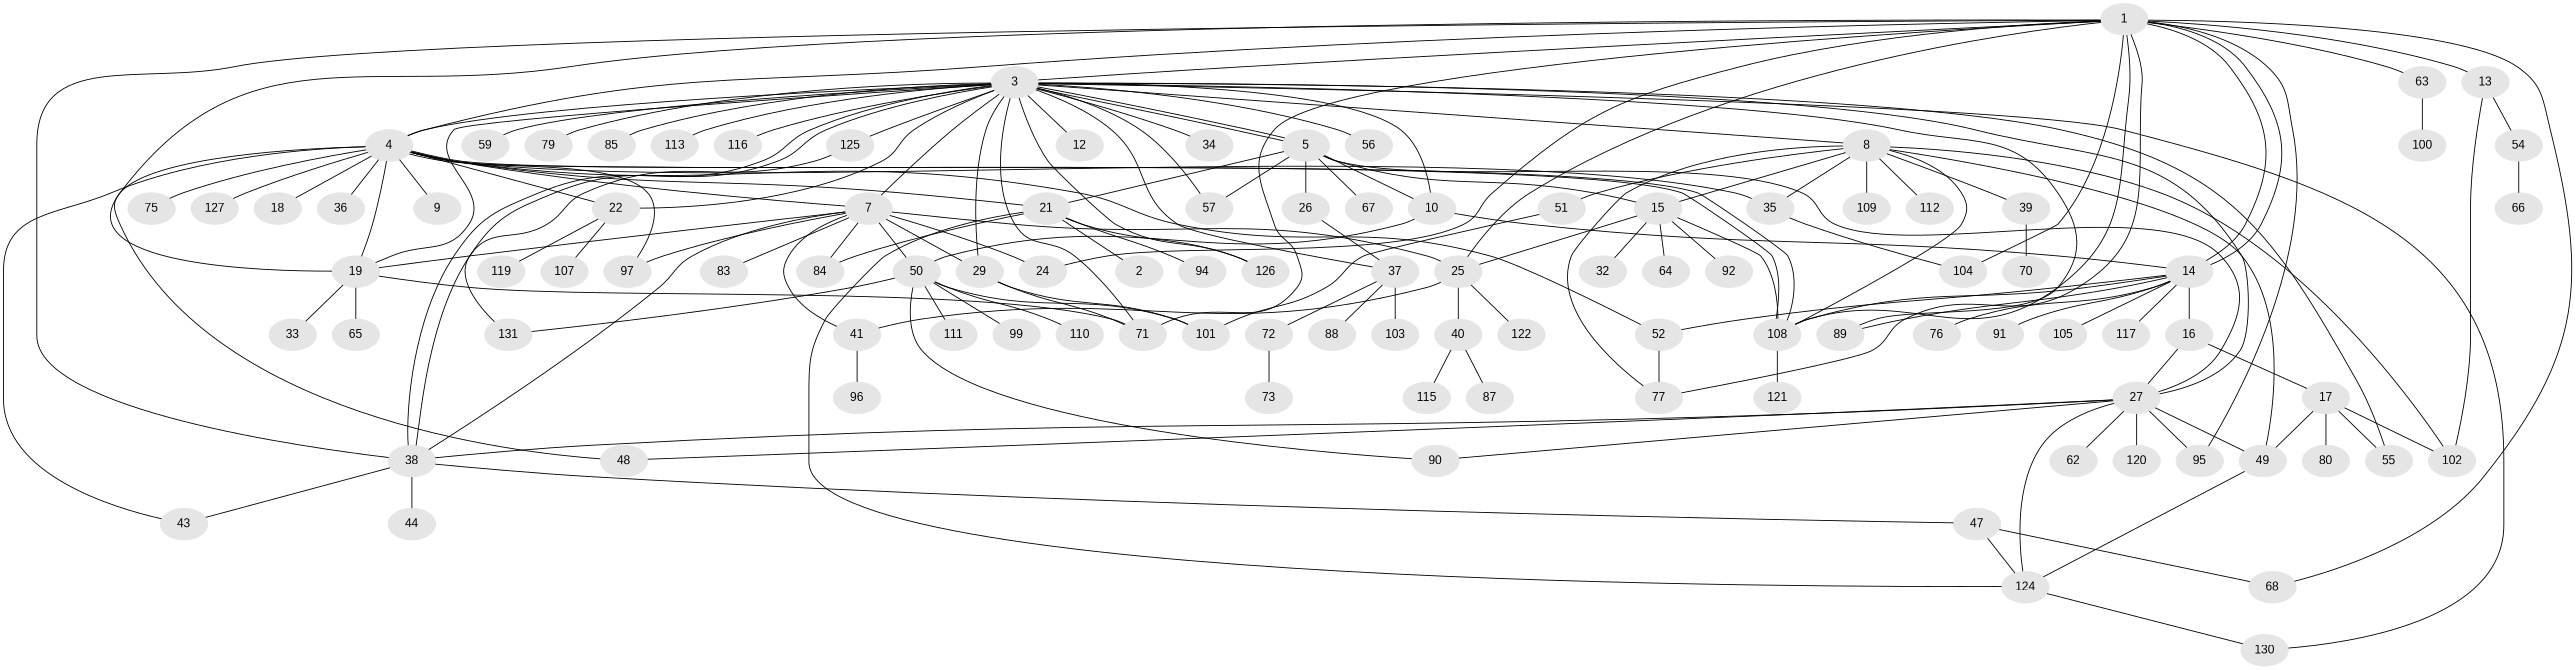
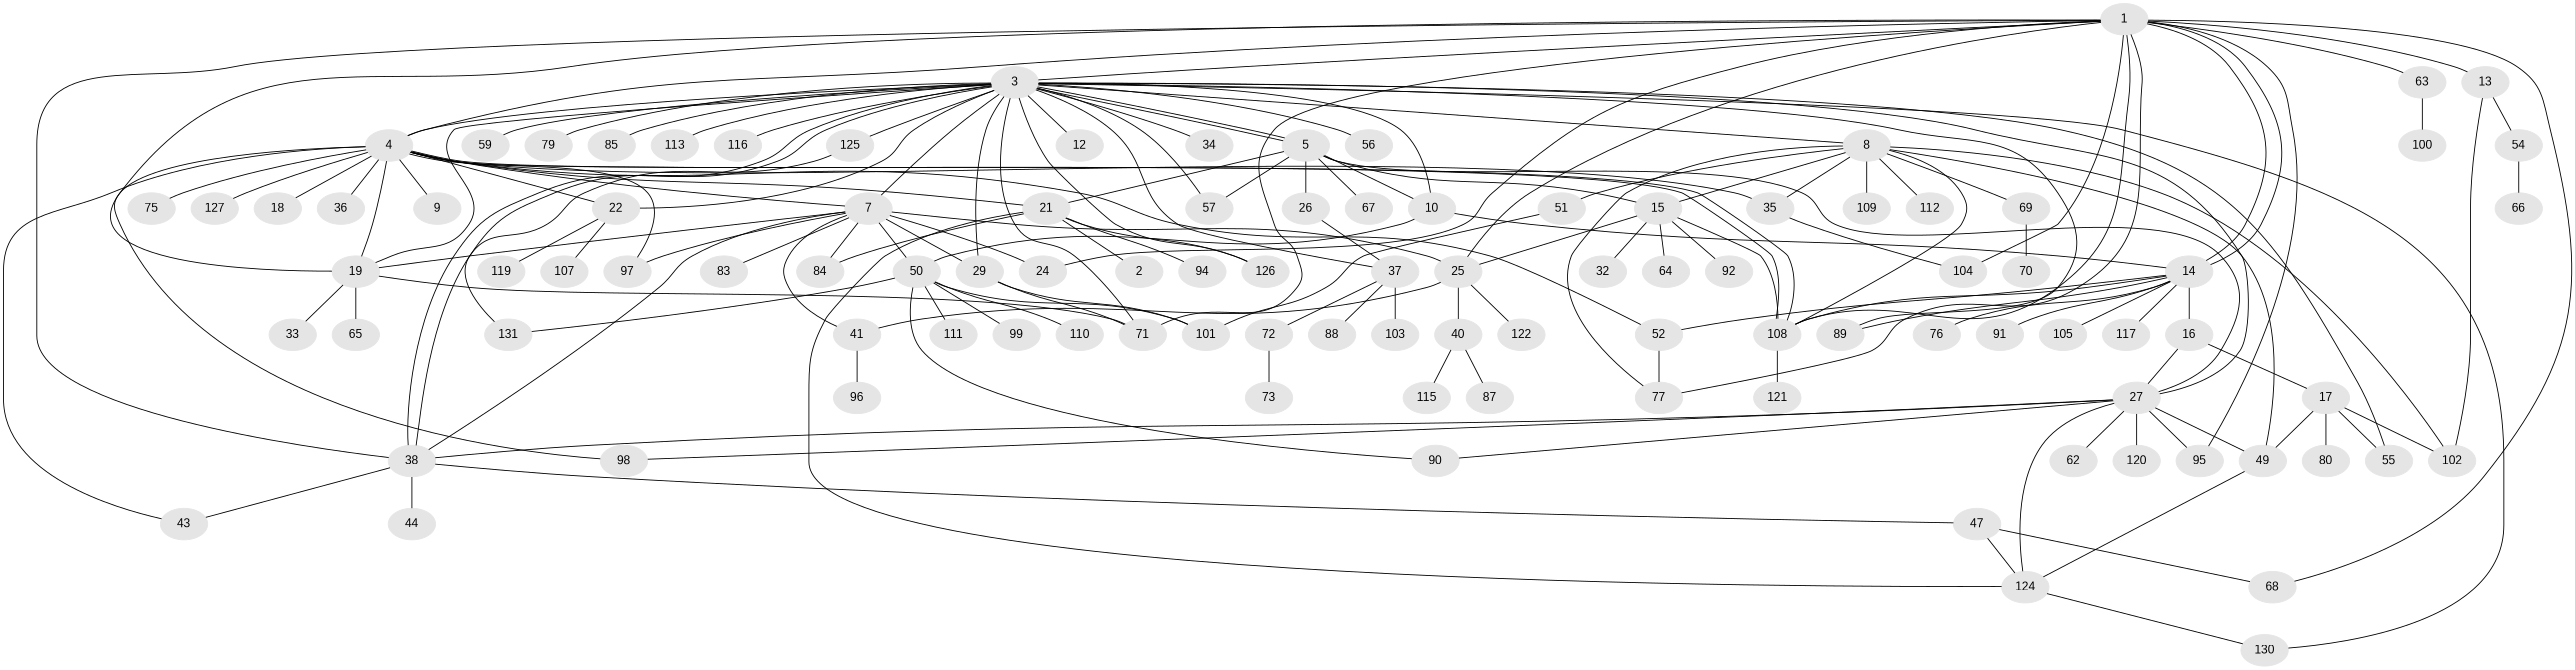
(2026, 209) -> (2026, 209)
(624, 461) -> (624, 461)
